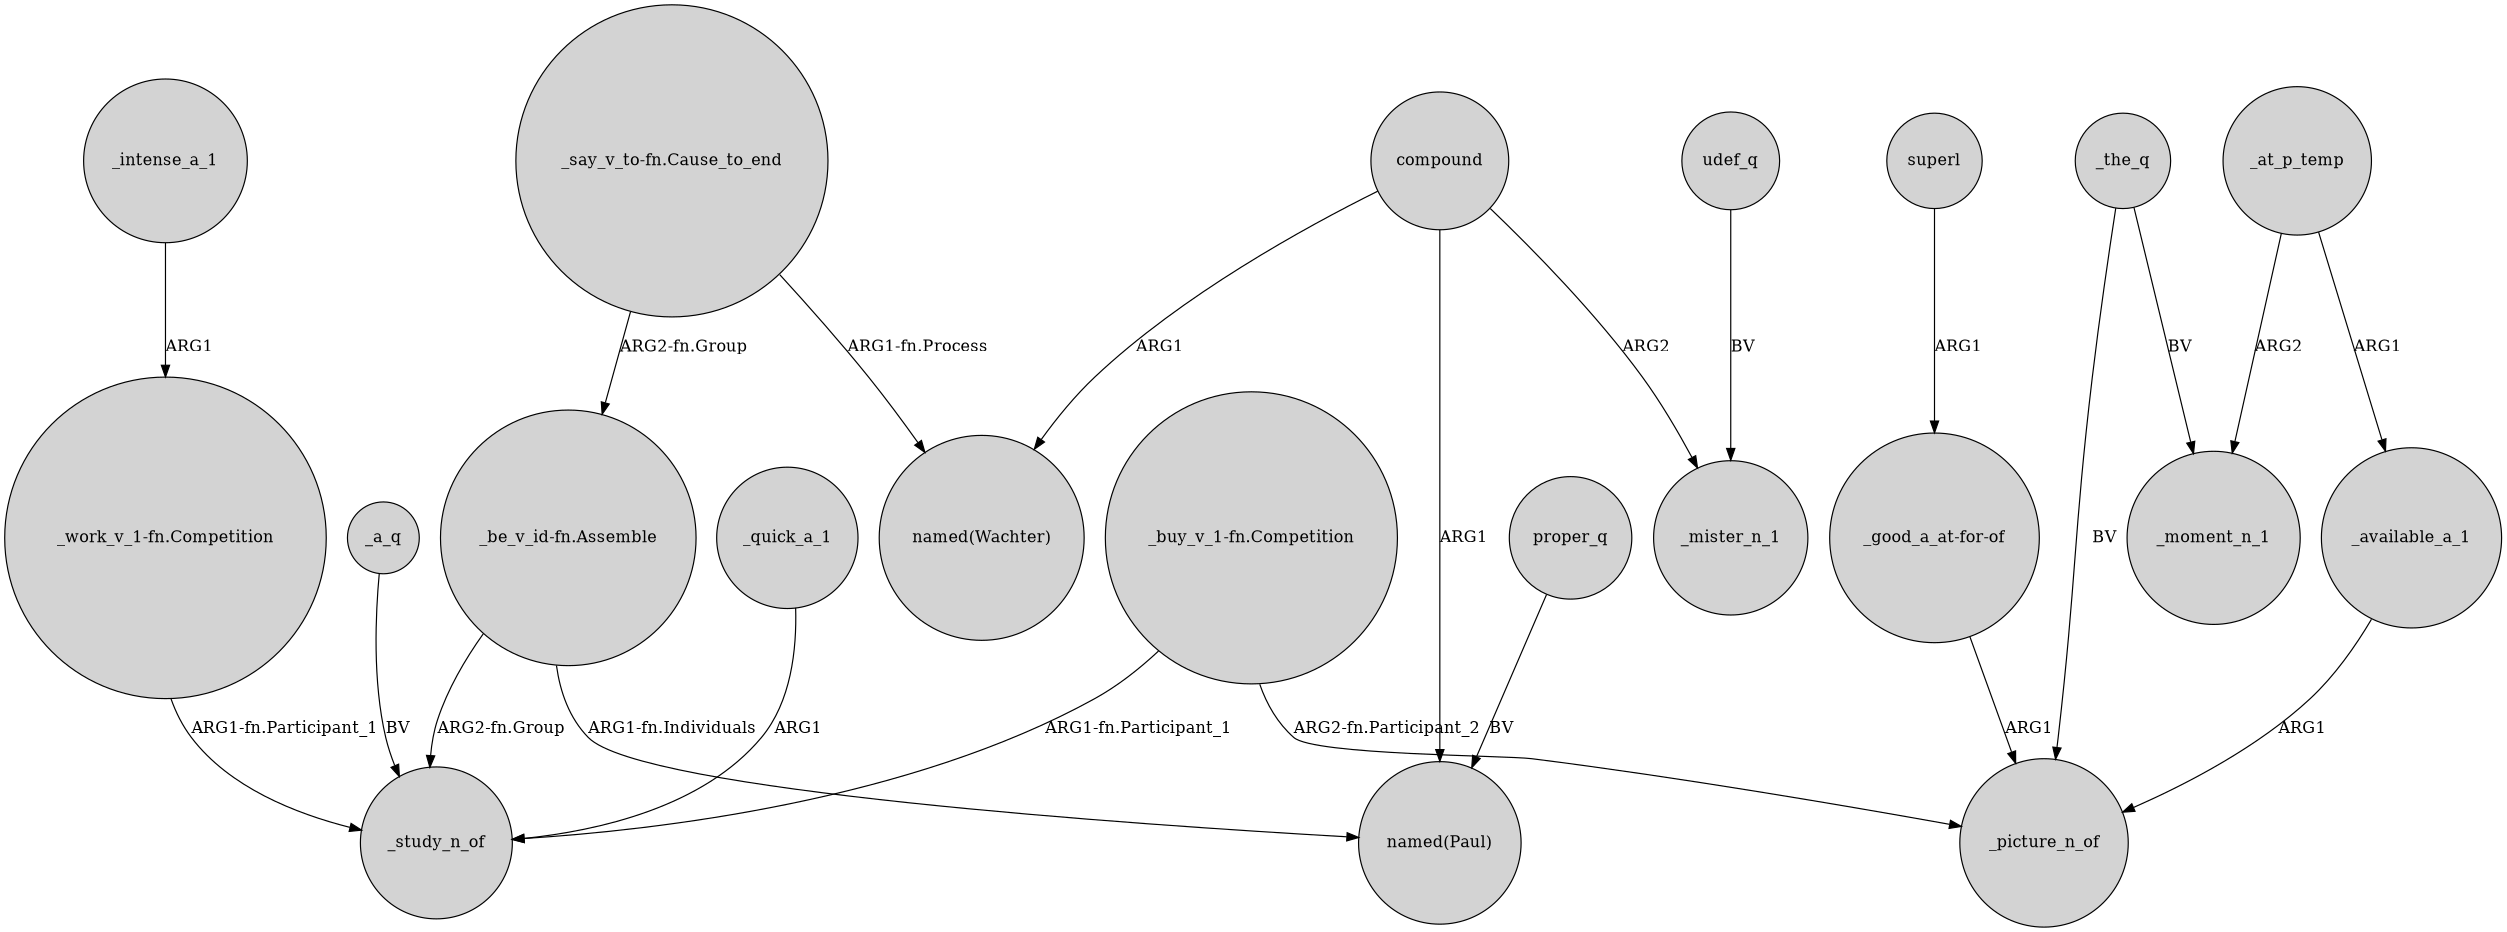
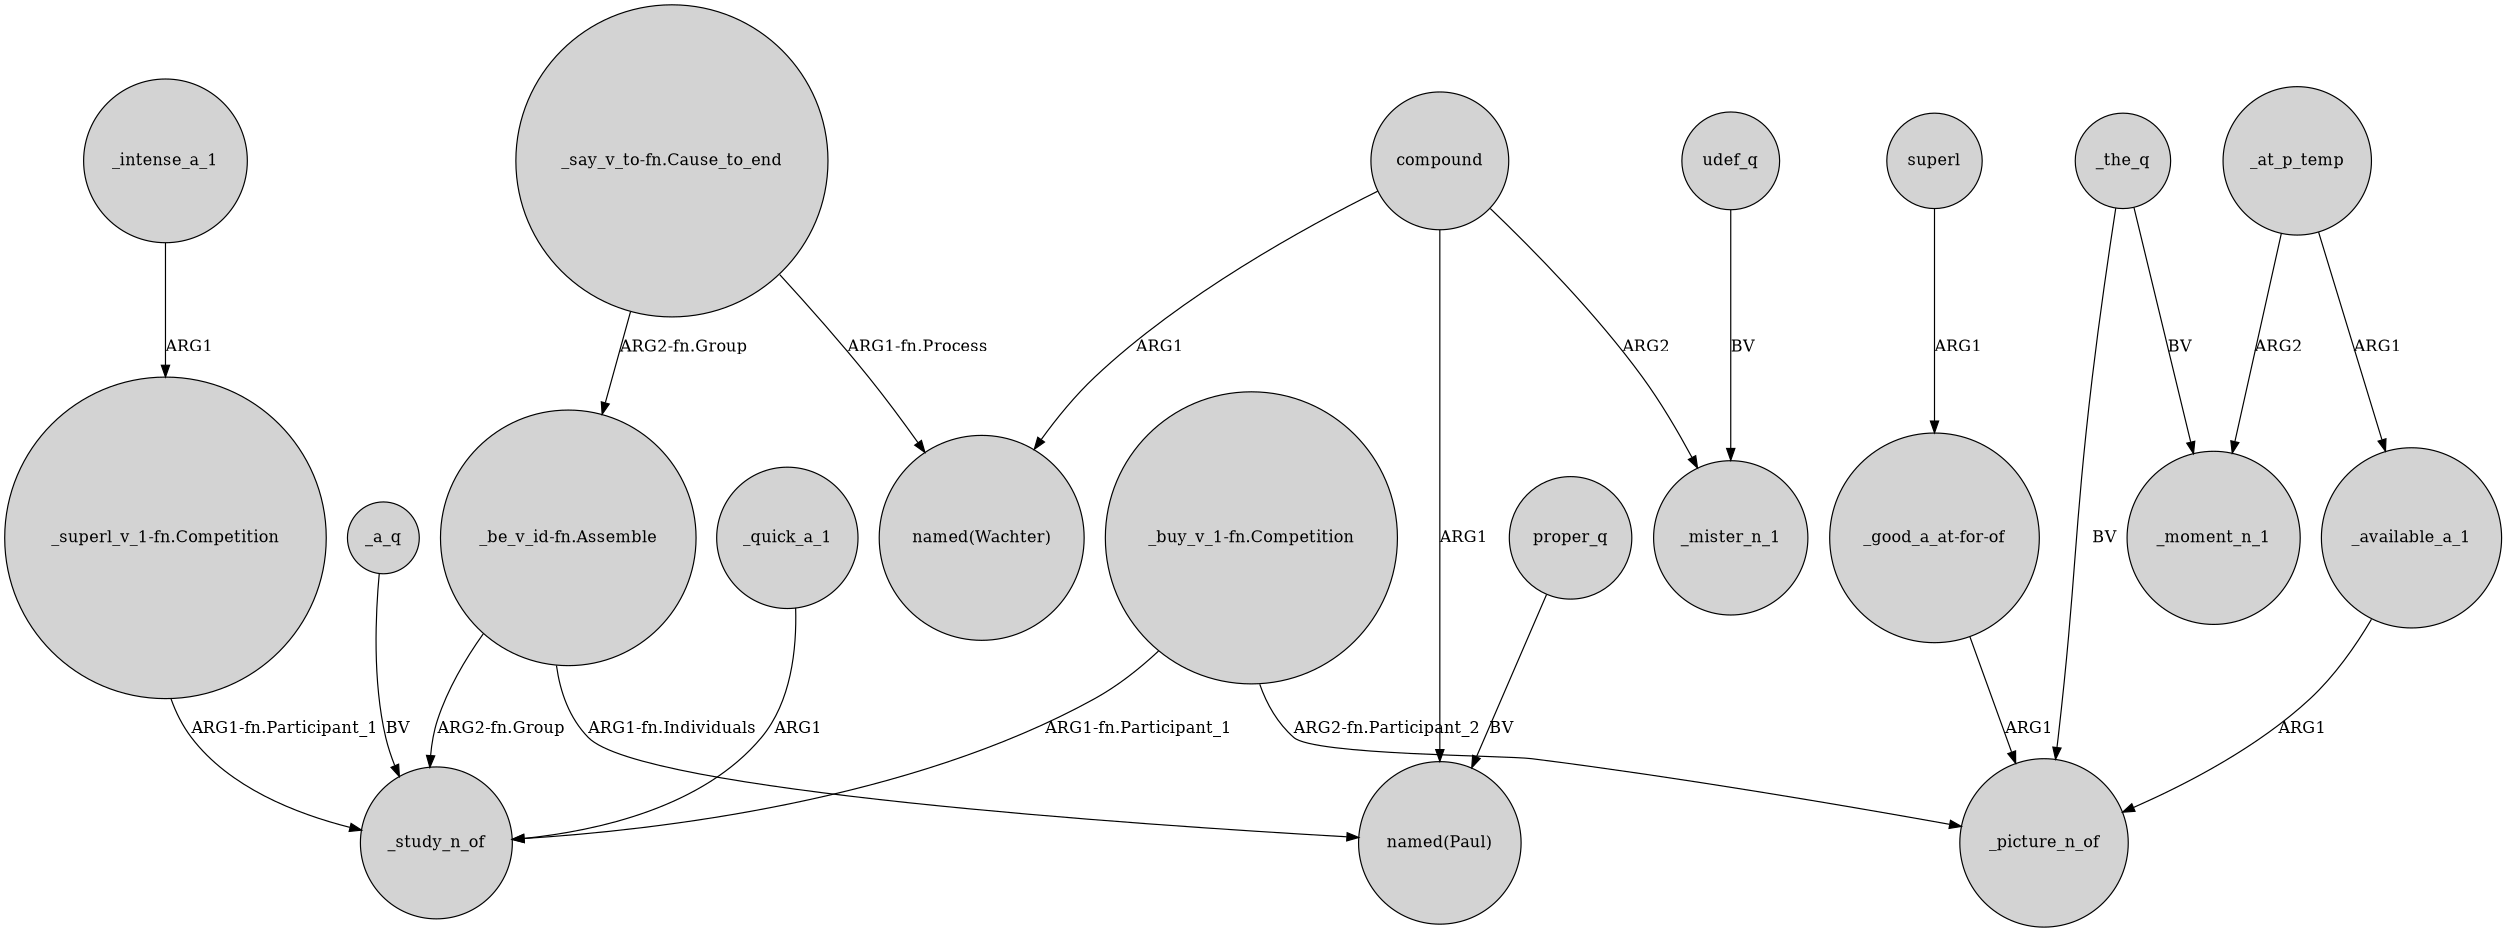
(165, 538) -> (165, 538)
